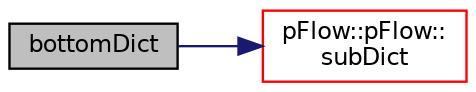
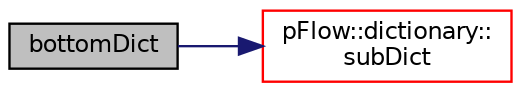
(365, 46) -> (387, 46)
